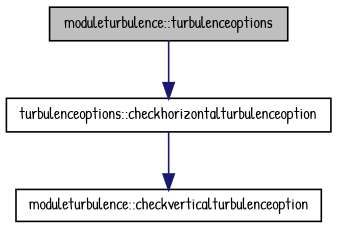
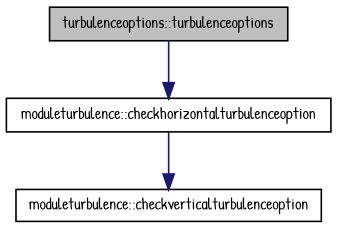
(169, 24) -> (169, 24)
(169, 115) -> (169, 115)
